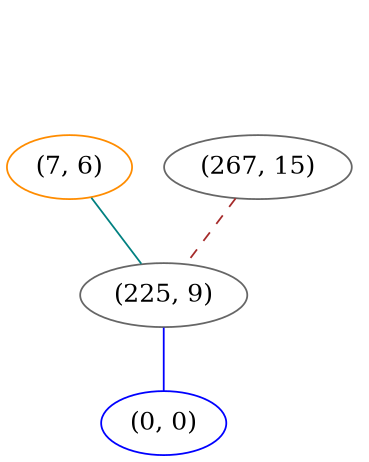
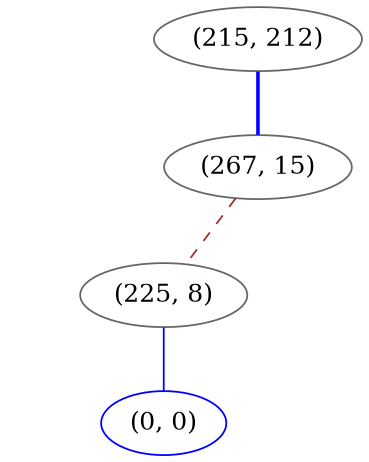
none -> (258, 39)
(70, 167) -> none
(164, 295) -> (164, 295)
